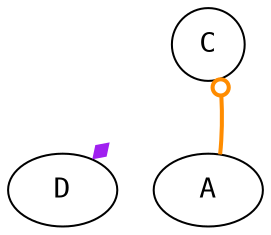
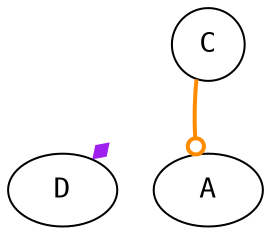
(222, 125) -> (195, 109)
